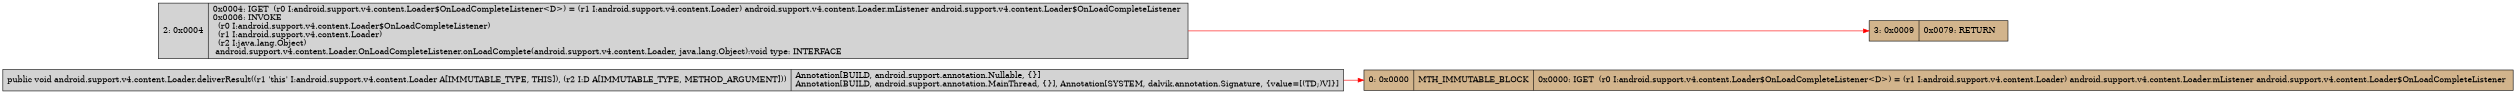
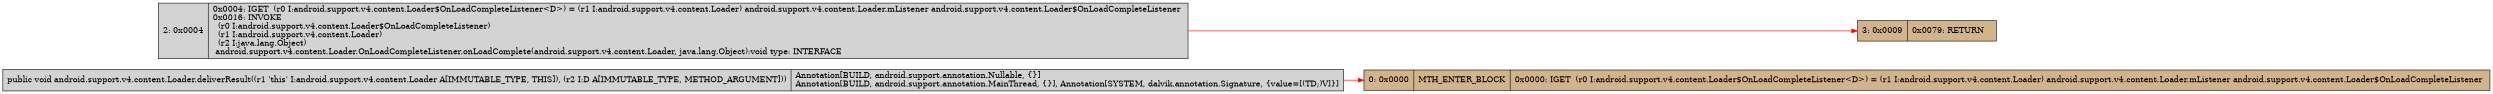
(250, 18) -> (250, 18)
(1474, 80) -> (1462, 80)
